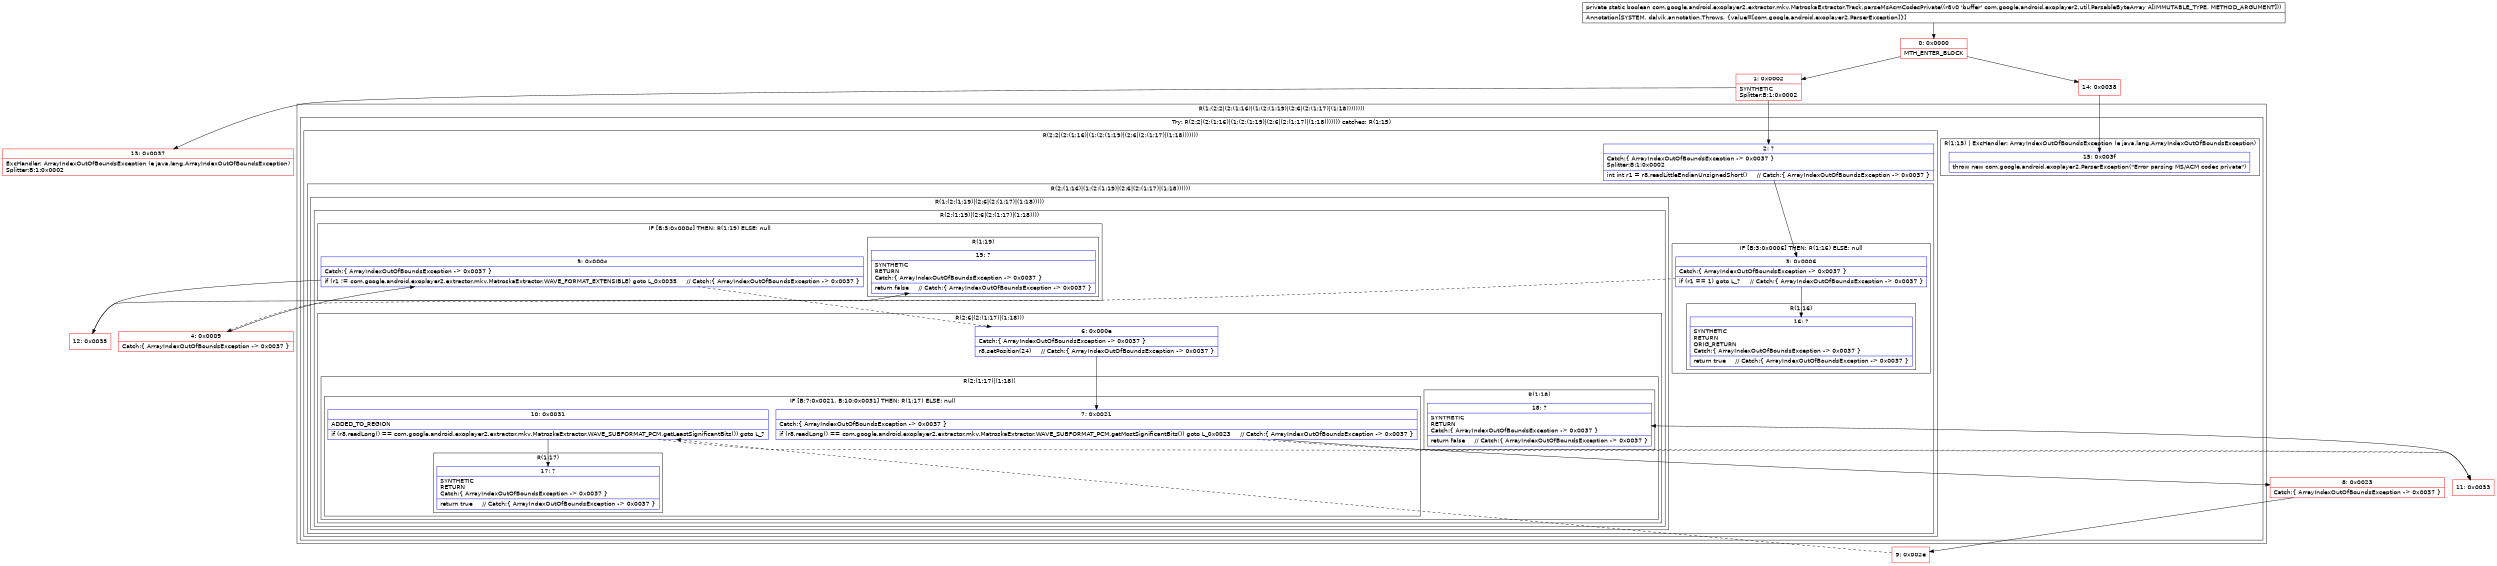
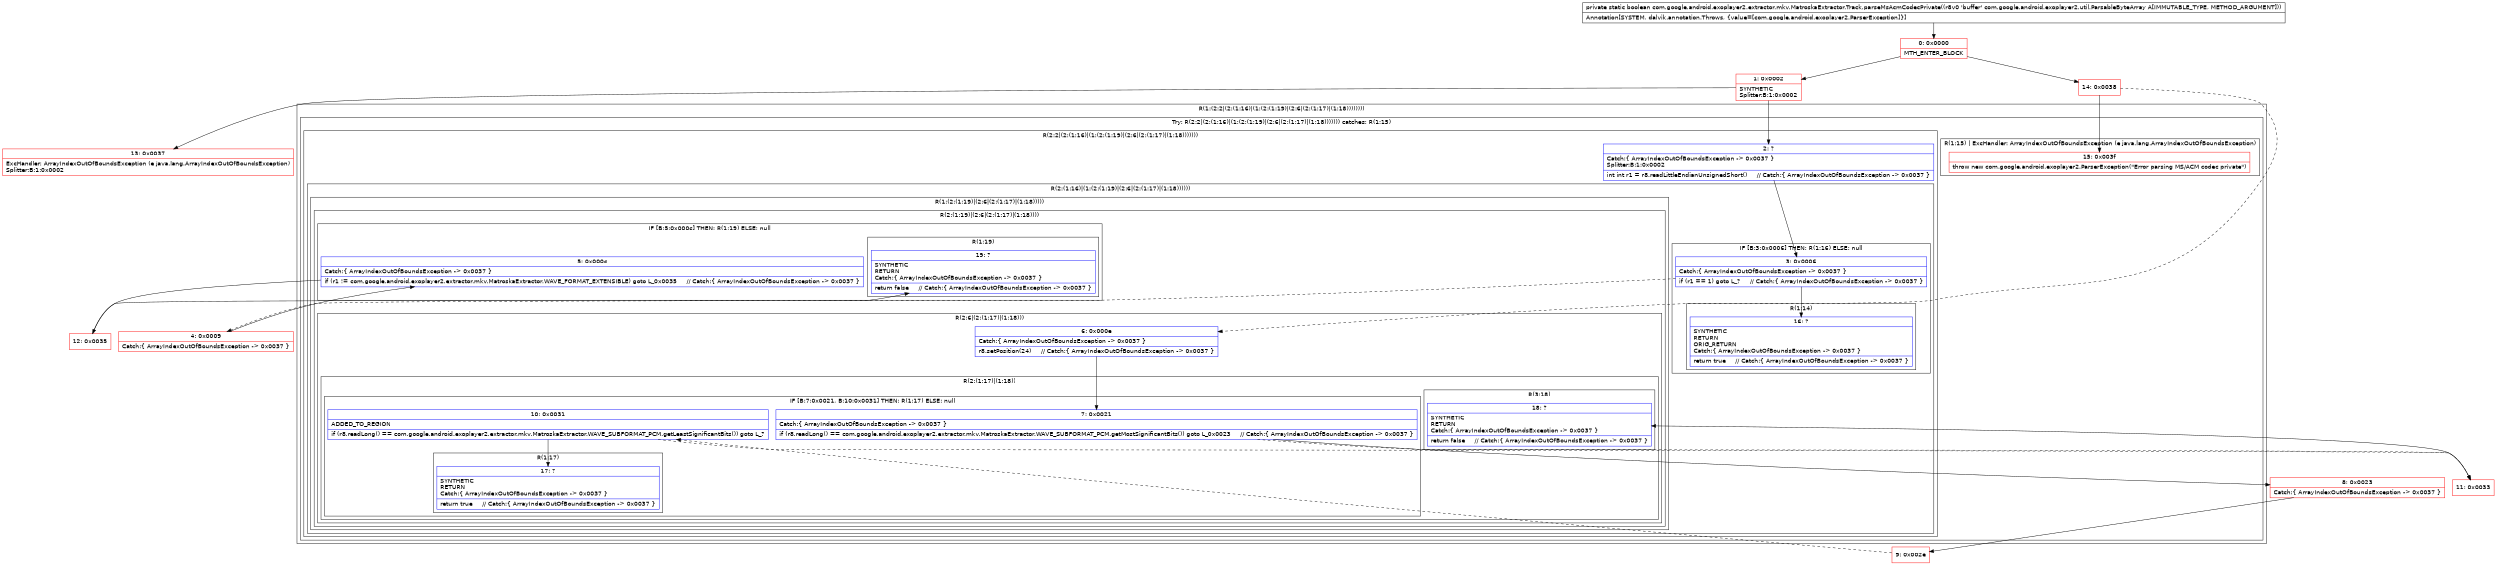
(2099, 162) -> (2099, 162)
(842, 306) -> (1970, 295)
(1801, 309) -> (1801, 309)
(1539, 395) -> (1539, 395)
